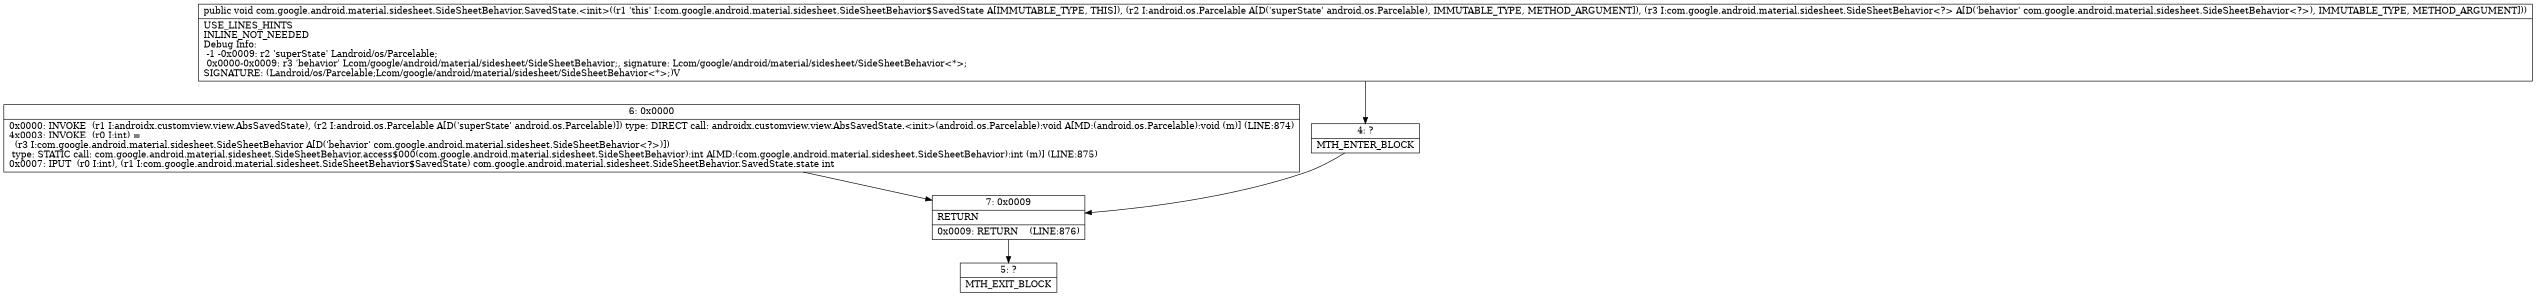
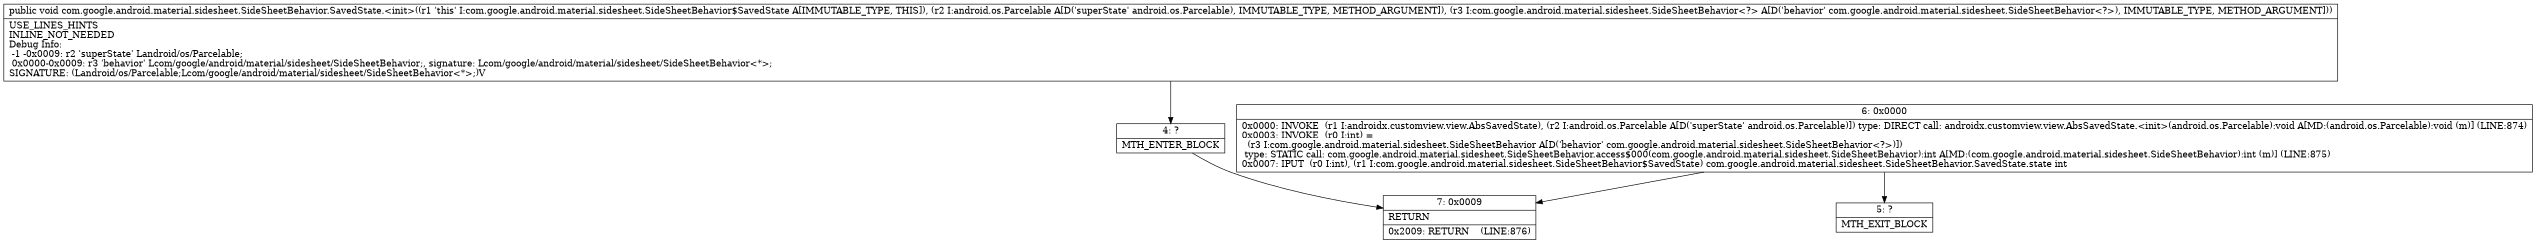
(76, 136) -> (1309, 136)
(1009, 232) -> (1460, 232)
(1009, 248) -> (1884, 184)
